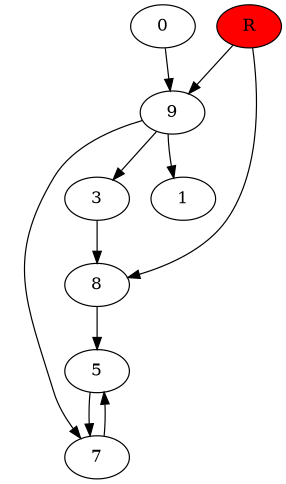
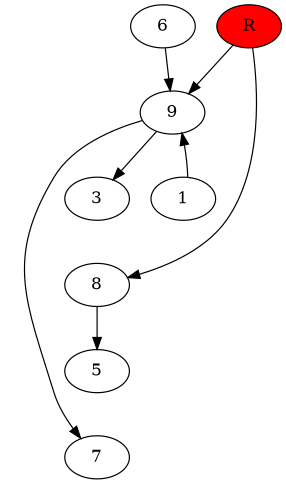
(163, 26) -> (163, 26)
(169, 150) -> (187, 161)
(97, 236) -> none
(89, 408) -> none
(105, 420) -> none
